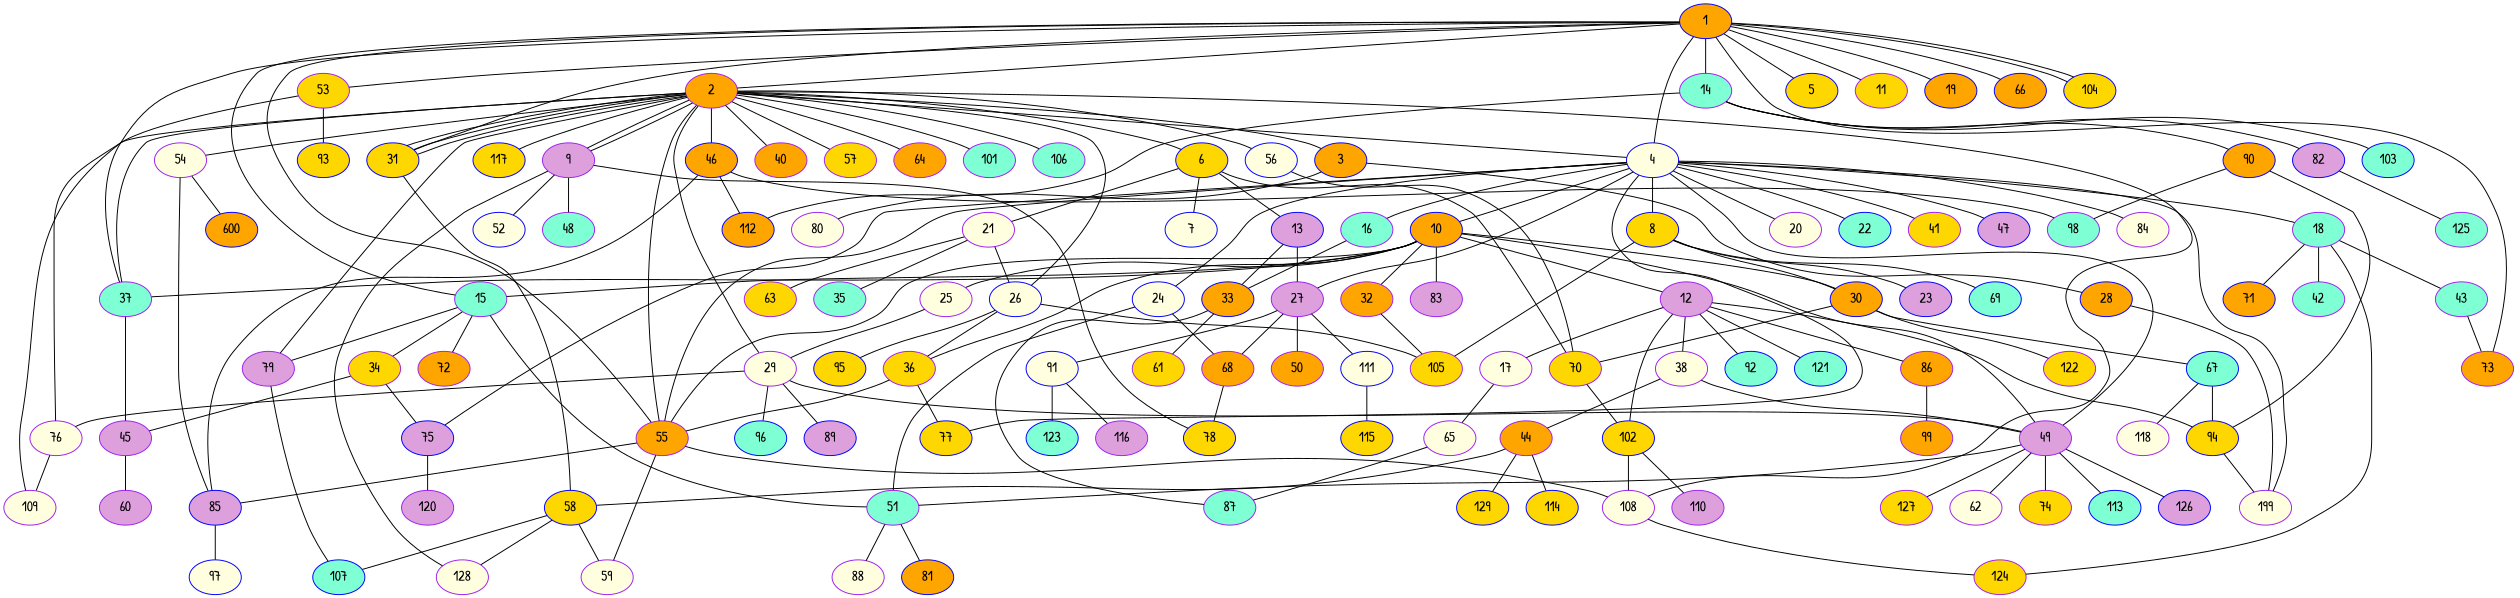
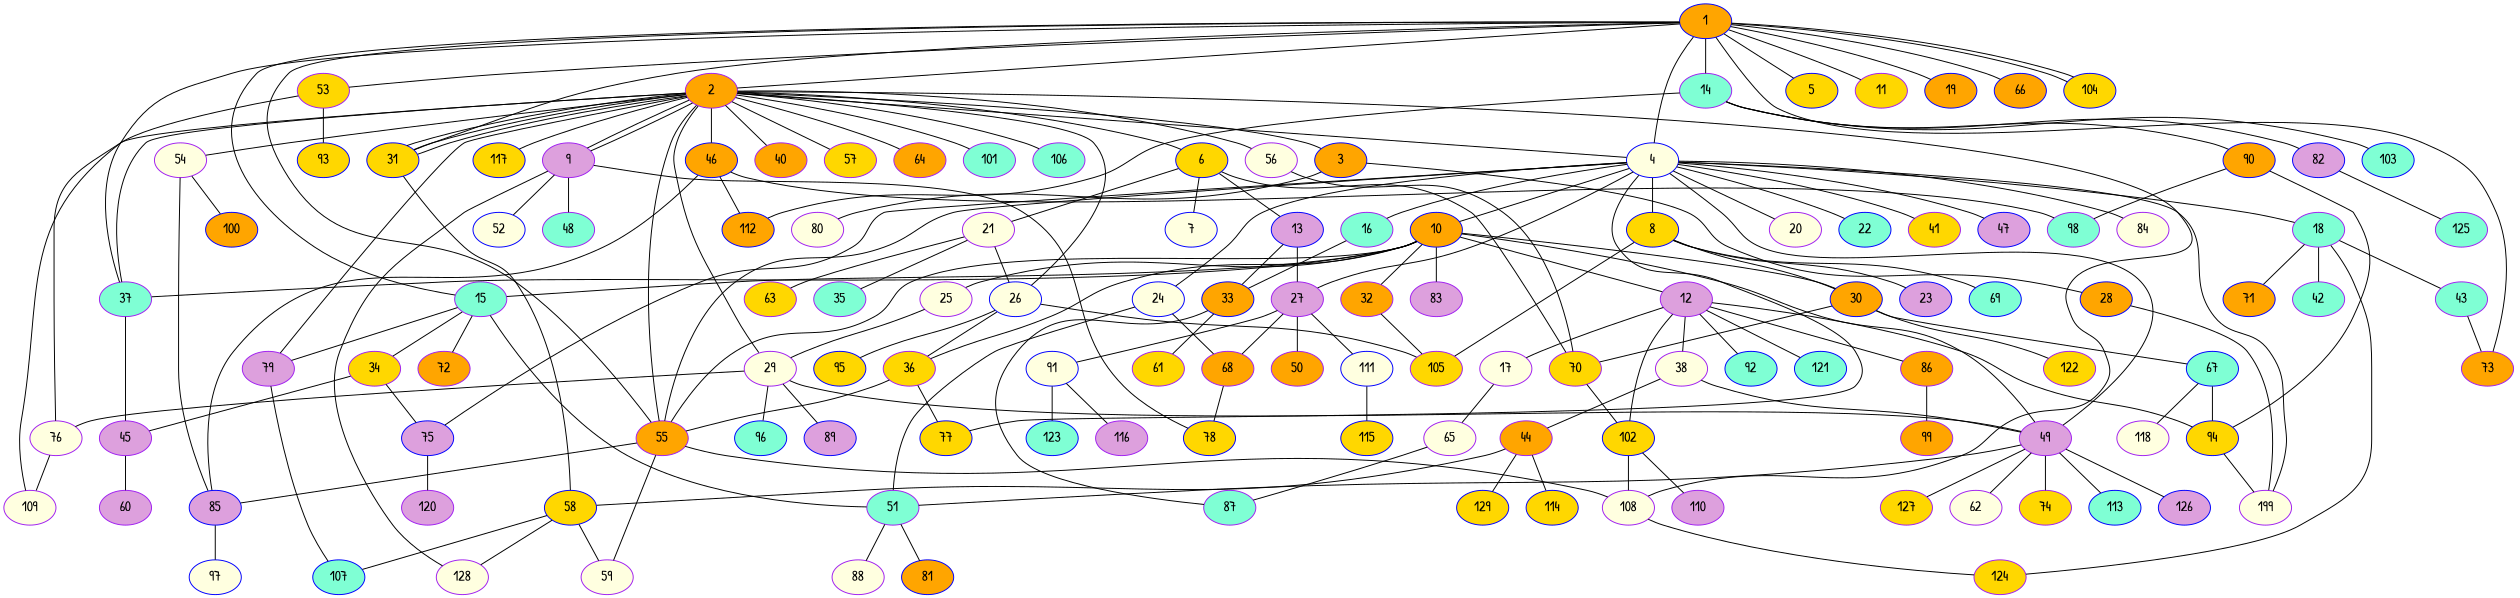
(1271, 160) -> (1271, 160)
(232, 230) -> (232, 230)
